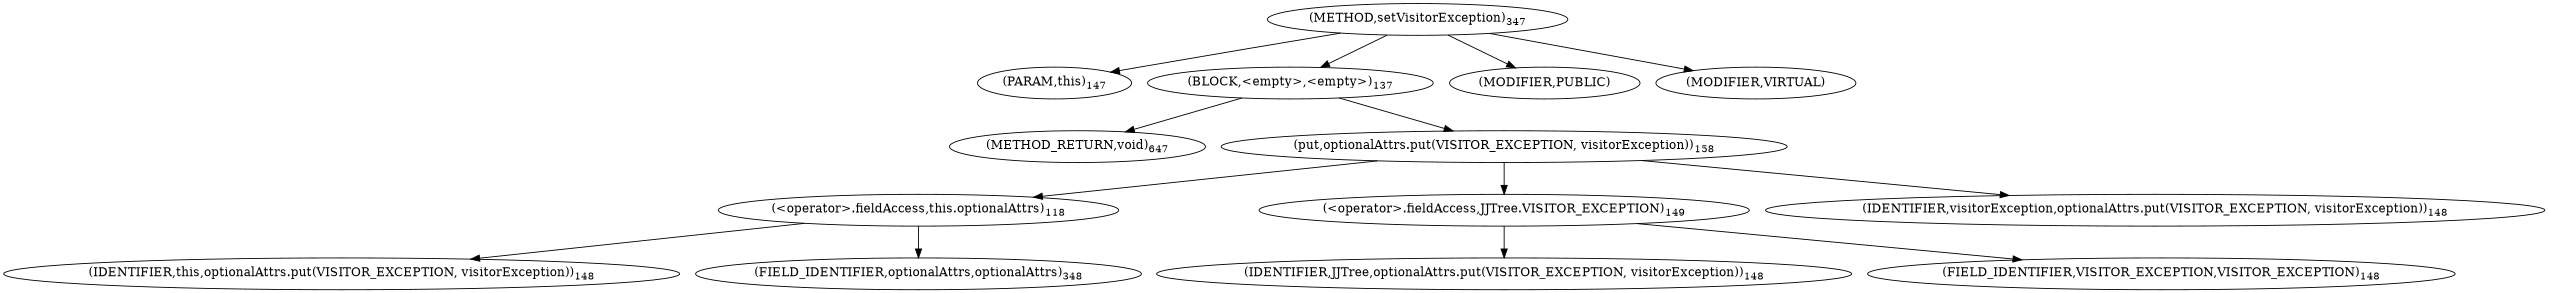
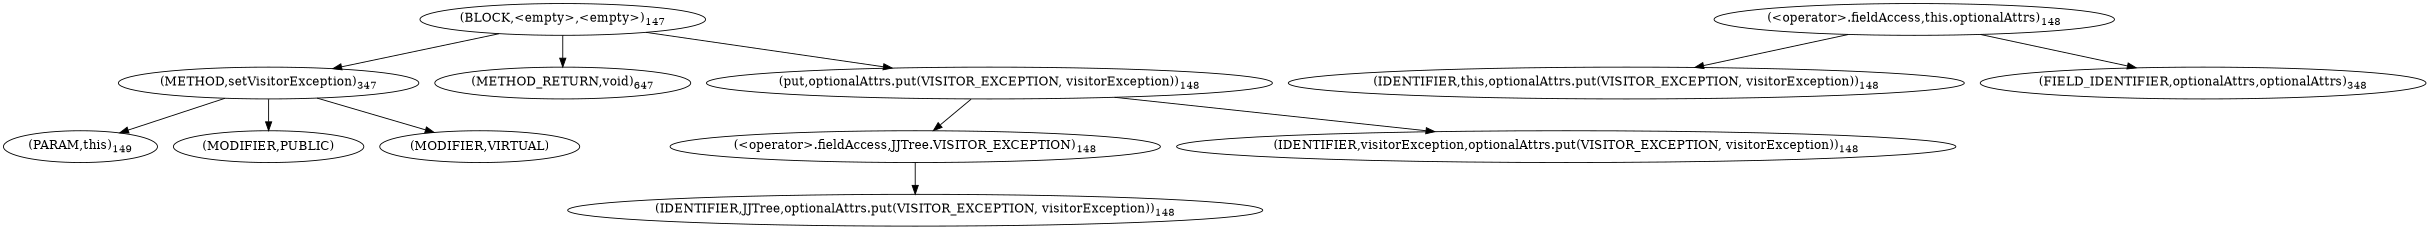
(1358, 49) -> (420, 50)
(1096, 82) -> (122, 145)
(1383, 82) -> (656, 18)
(1705, 145) -> (1190, 82)
(1210, 179) -> none
(1055, 209) -> (2051, 18)
(1676, 209) -> (1087, 145)
(2161, 274) -> none
